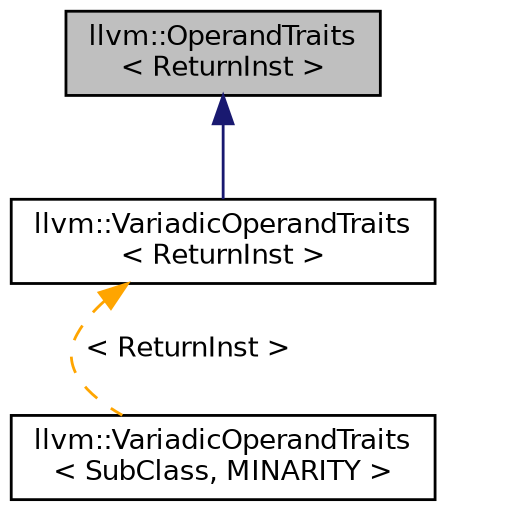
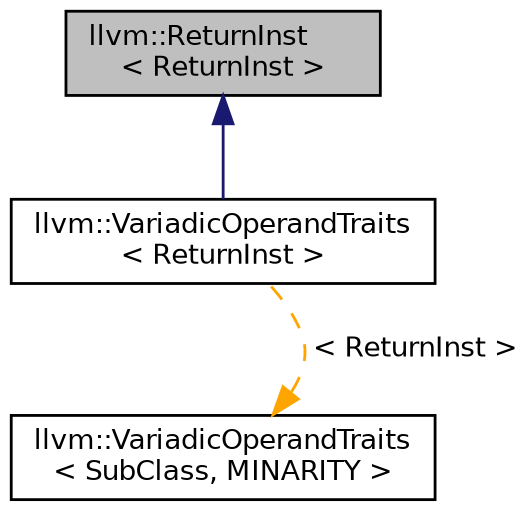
(223, 53) -> (223, 53)
(73, 363) -> (302, 334)
